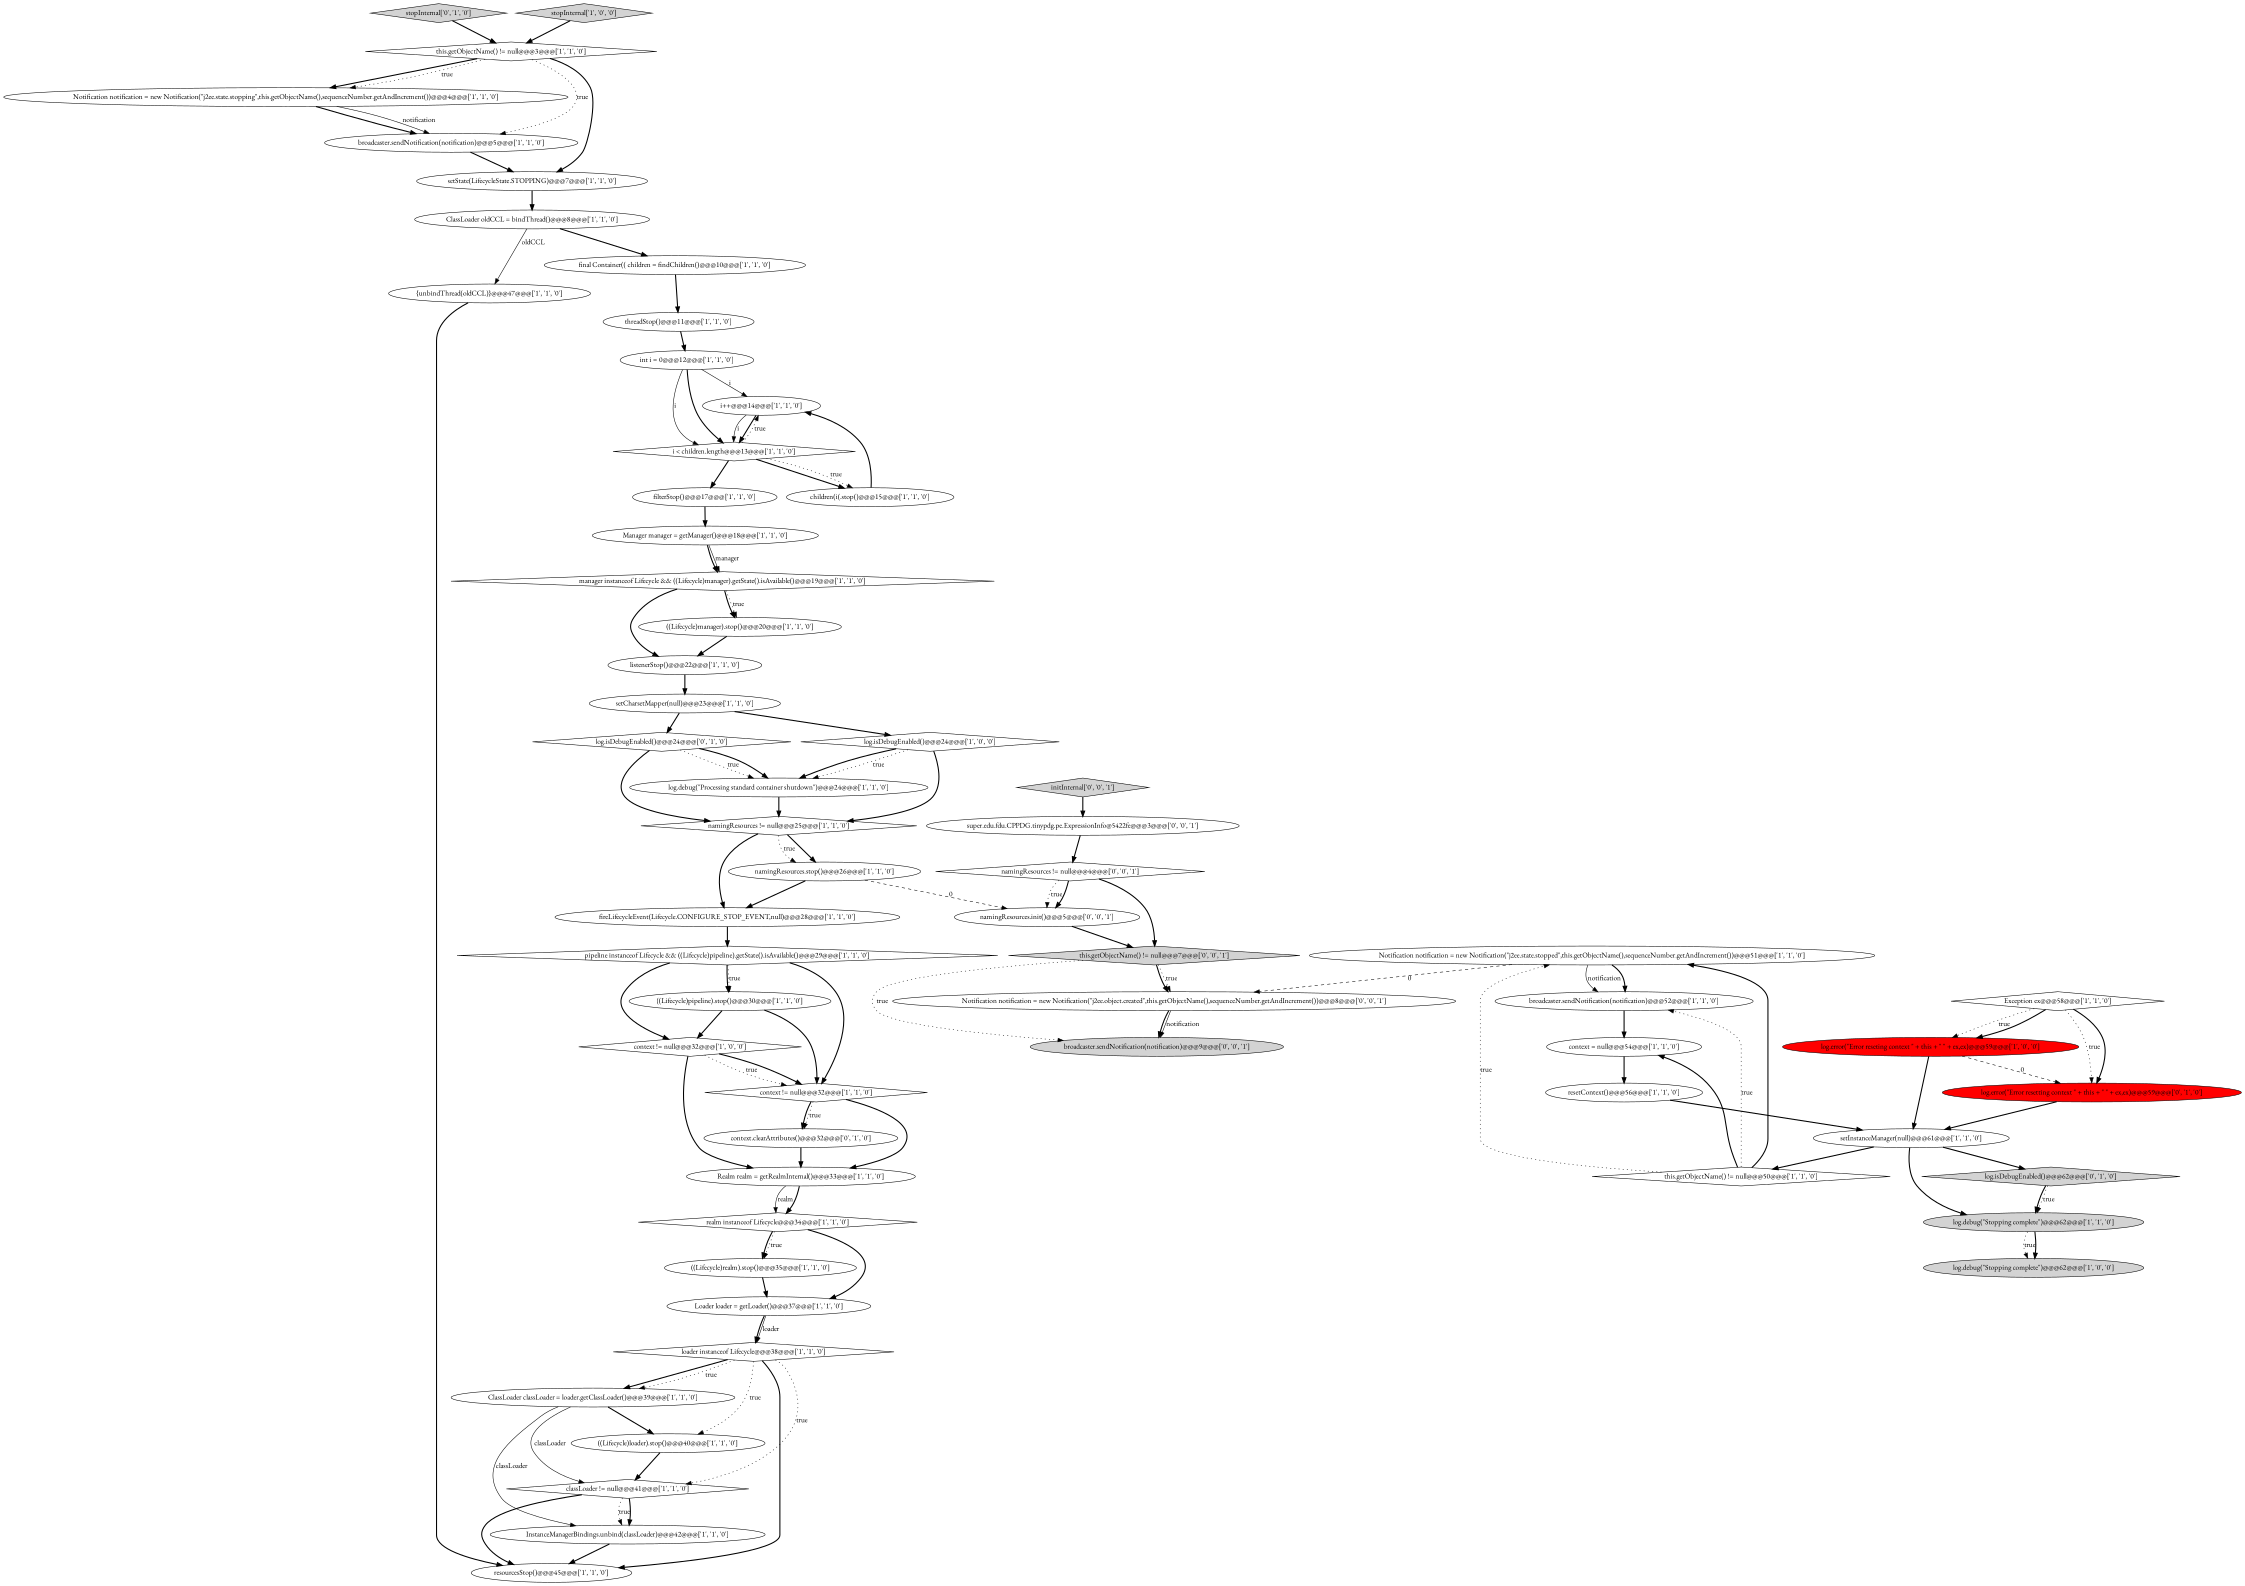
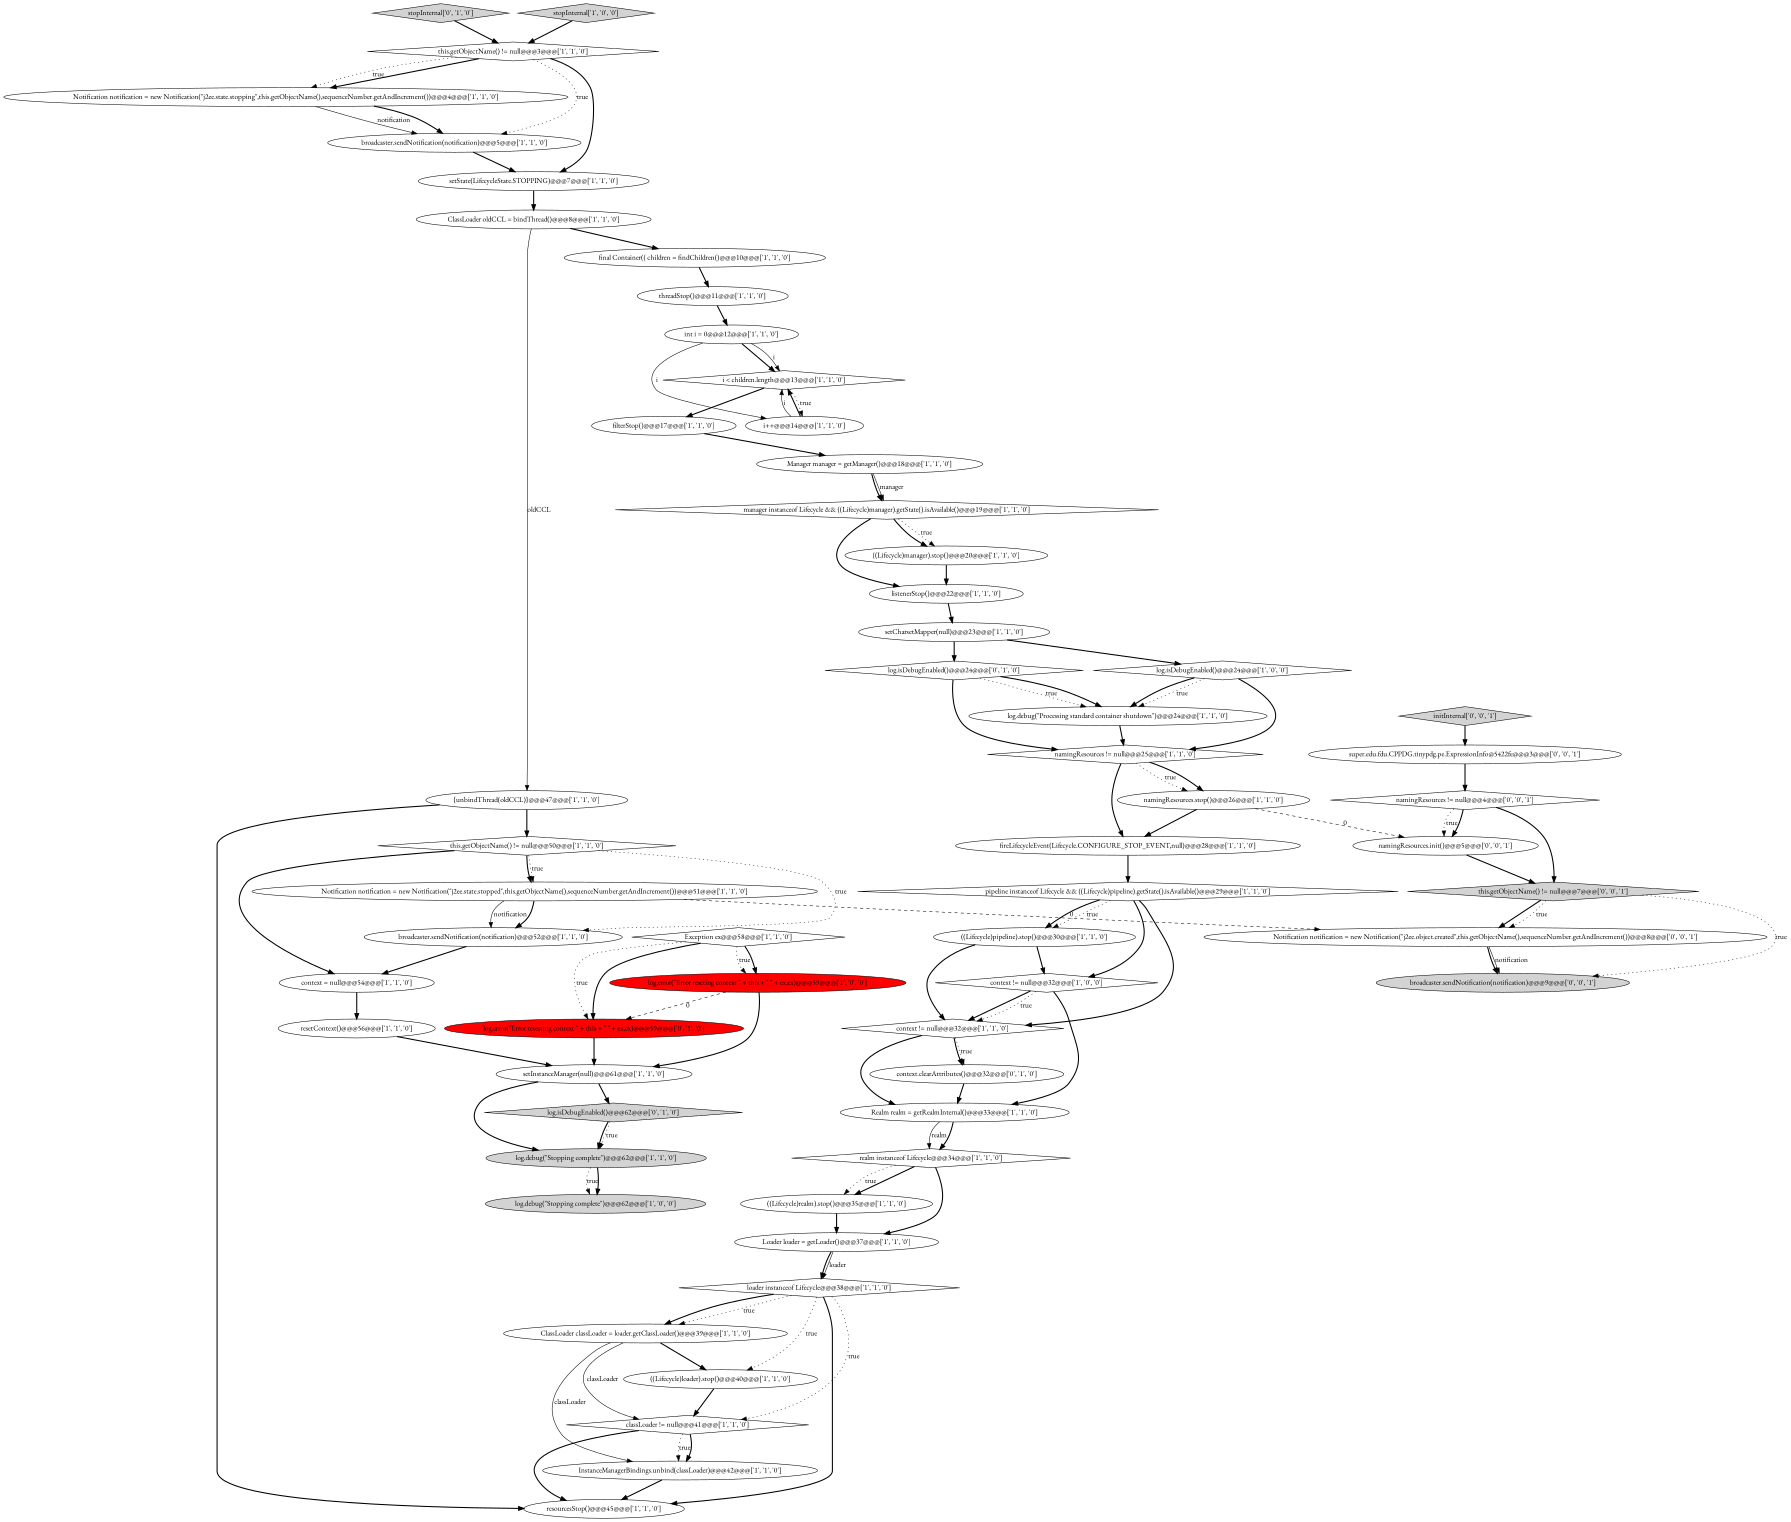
(870, 497) -> none
(1826, 1157) -> (527, 820)
